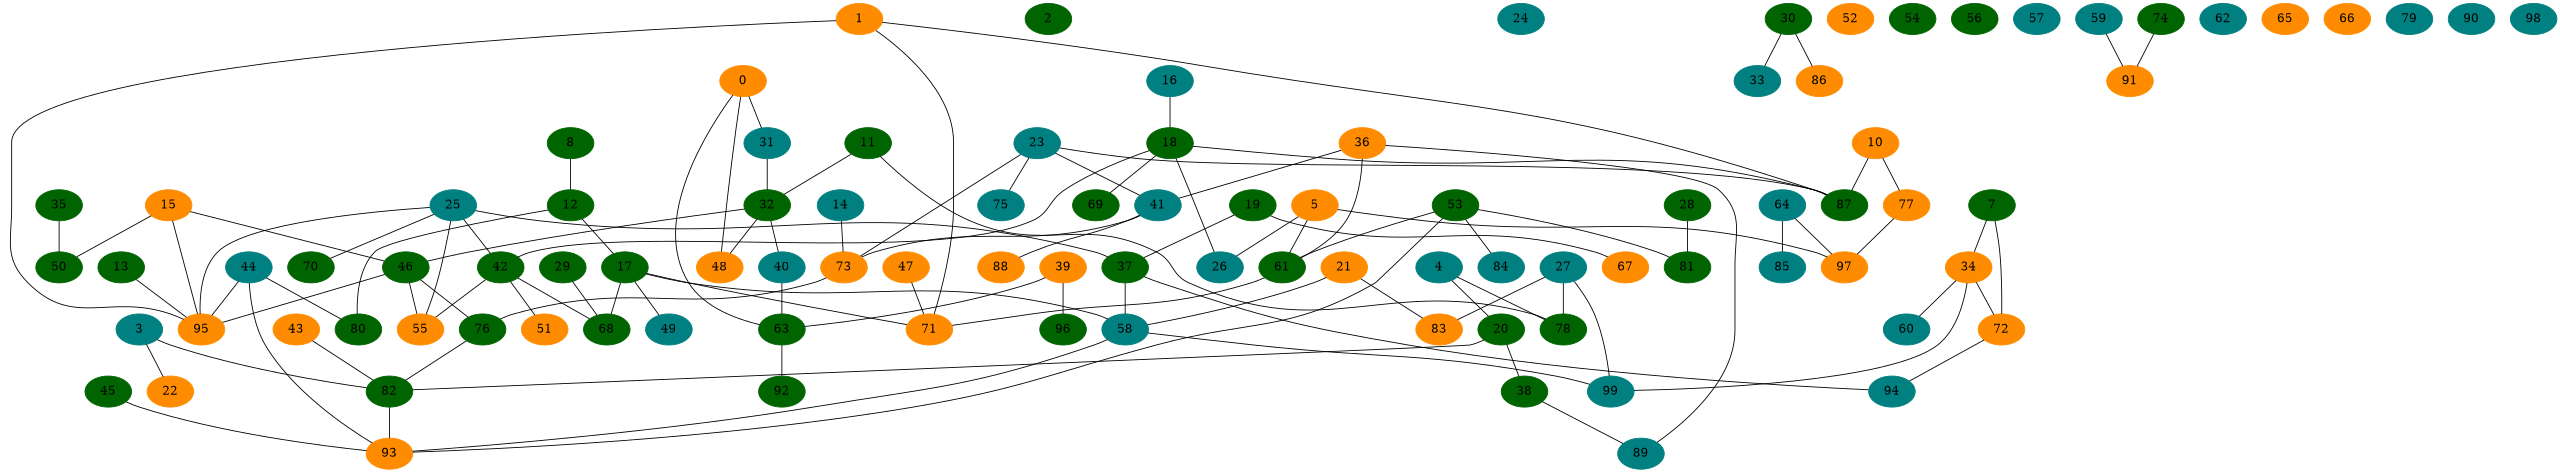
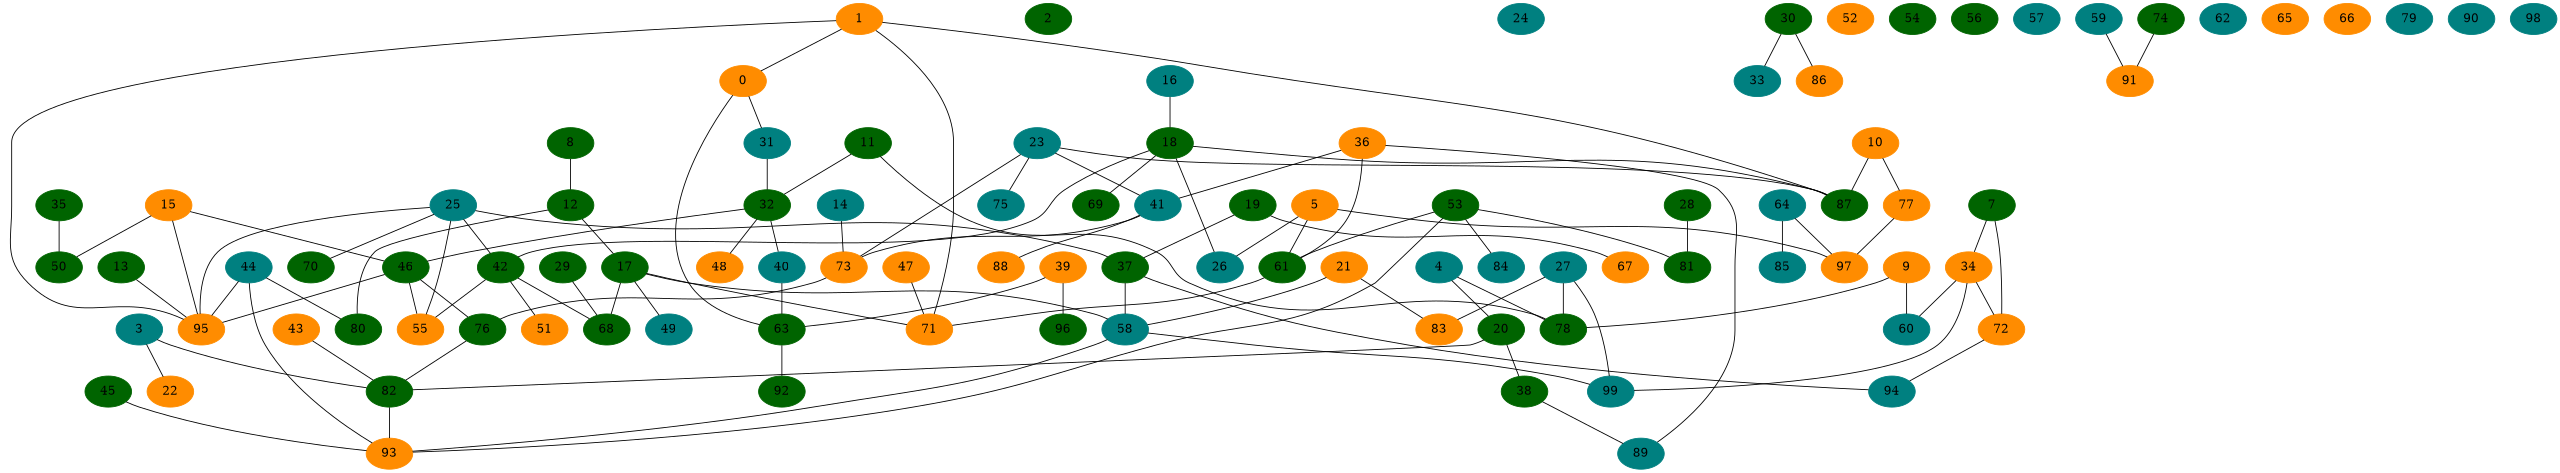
(730, 174) -> (801, 50)
none -> (1907, 267)
